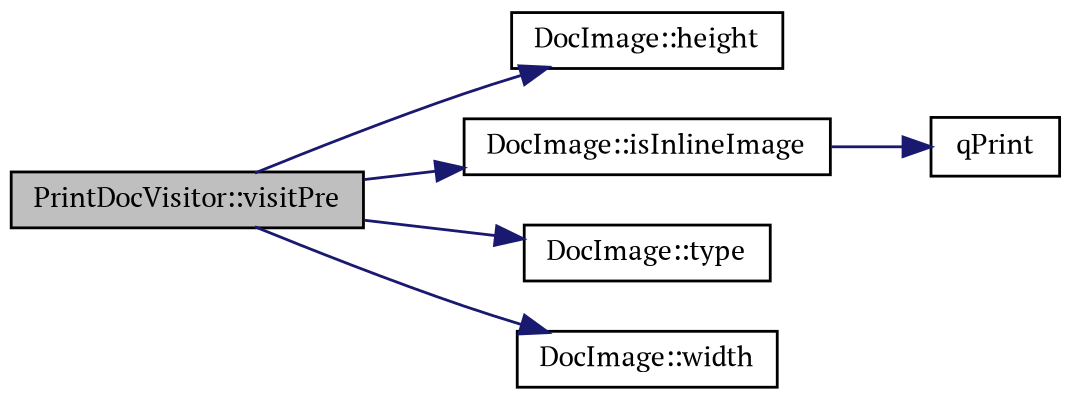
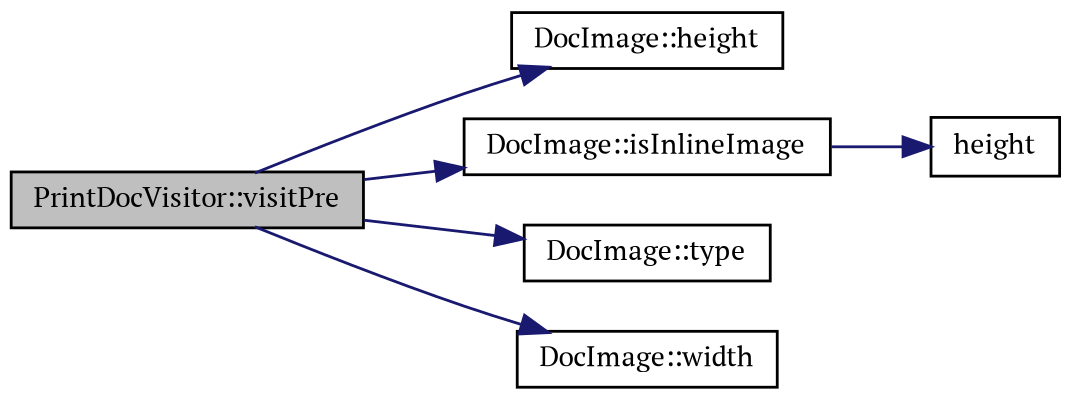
(995, 147) -> (995, 147)
